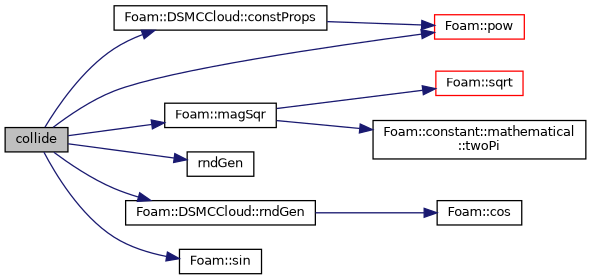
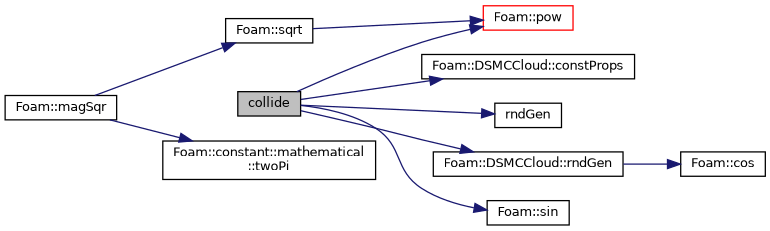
(374, 23) -> (392, 25)
(479, 83) -> (269, 31)
(110, 130) -> none
